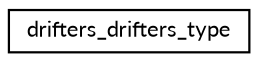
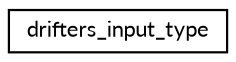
(129, 31) -> (118, 31)
